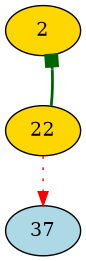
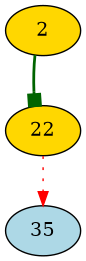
(52, 88) -> (34, 73)
(43, 231) -> (43, 231)
